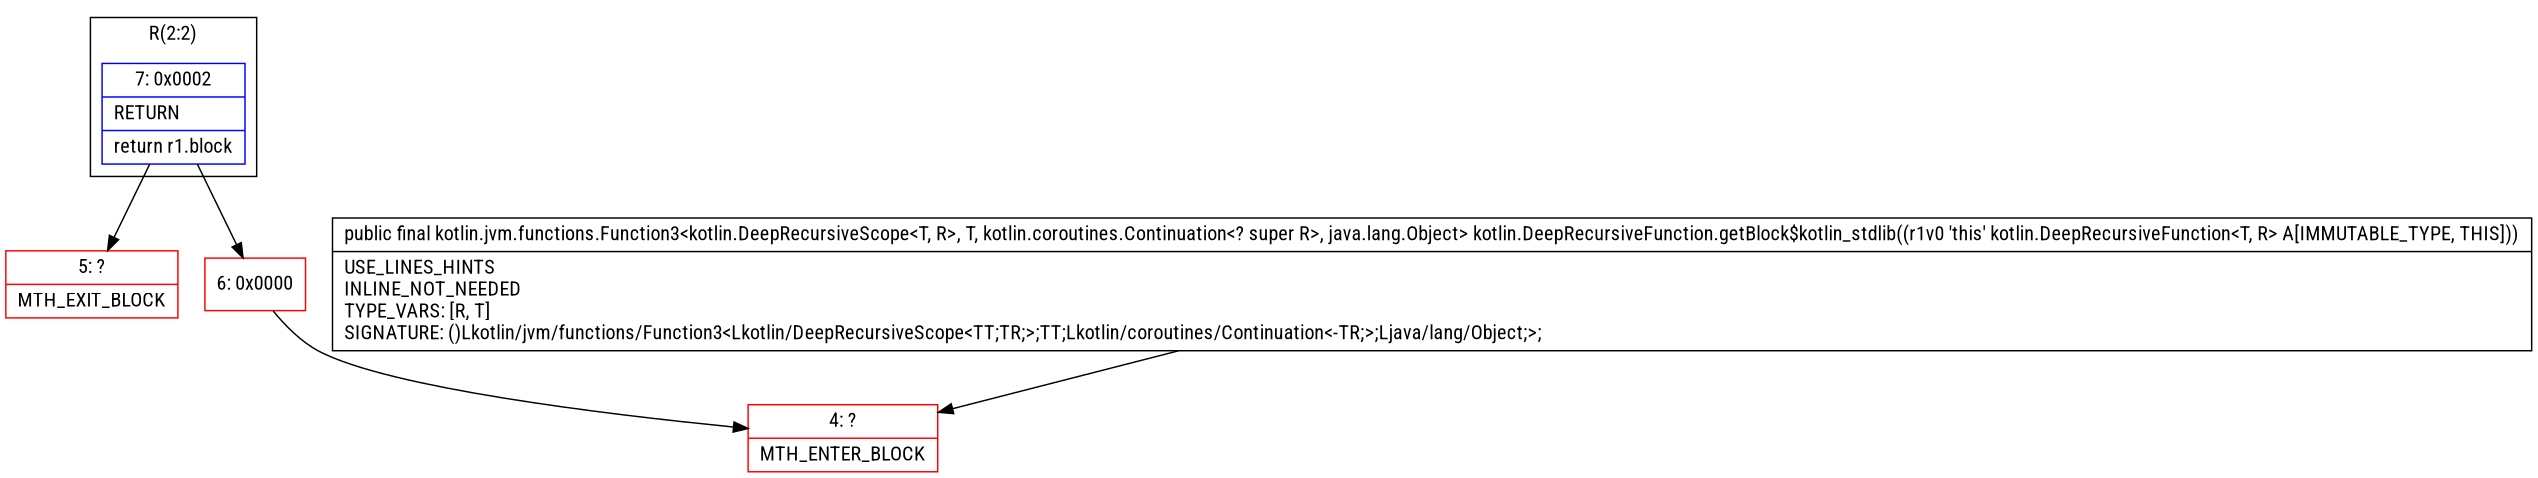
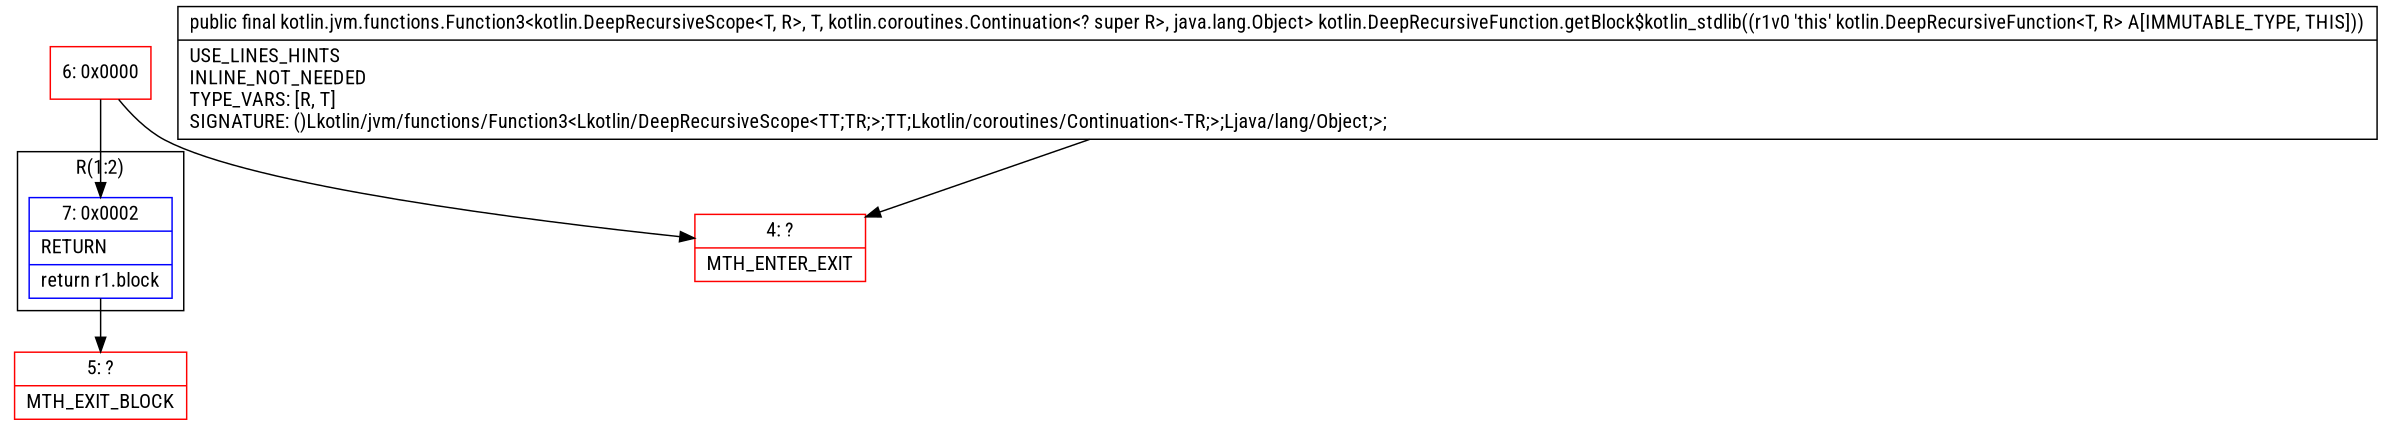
(174, 34) -> (101, 168)
(217, 204) -> (101, 141)
(843, 454) -> (780, 264)
